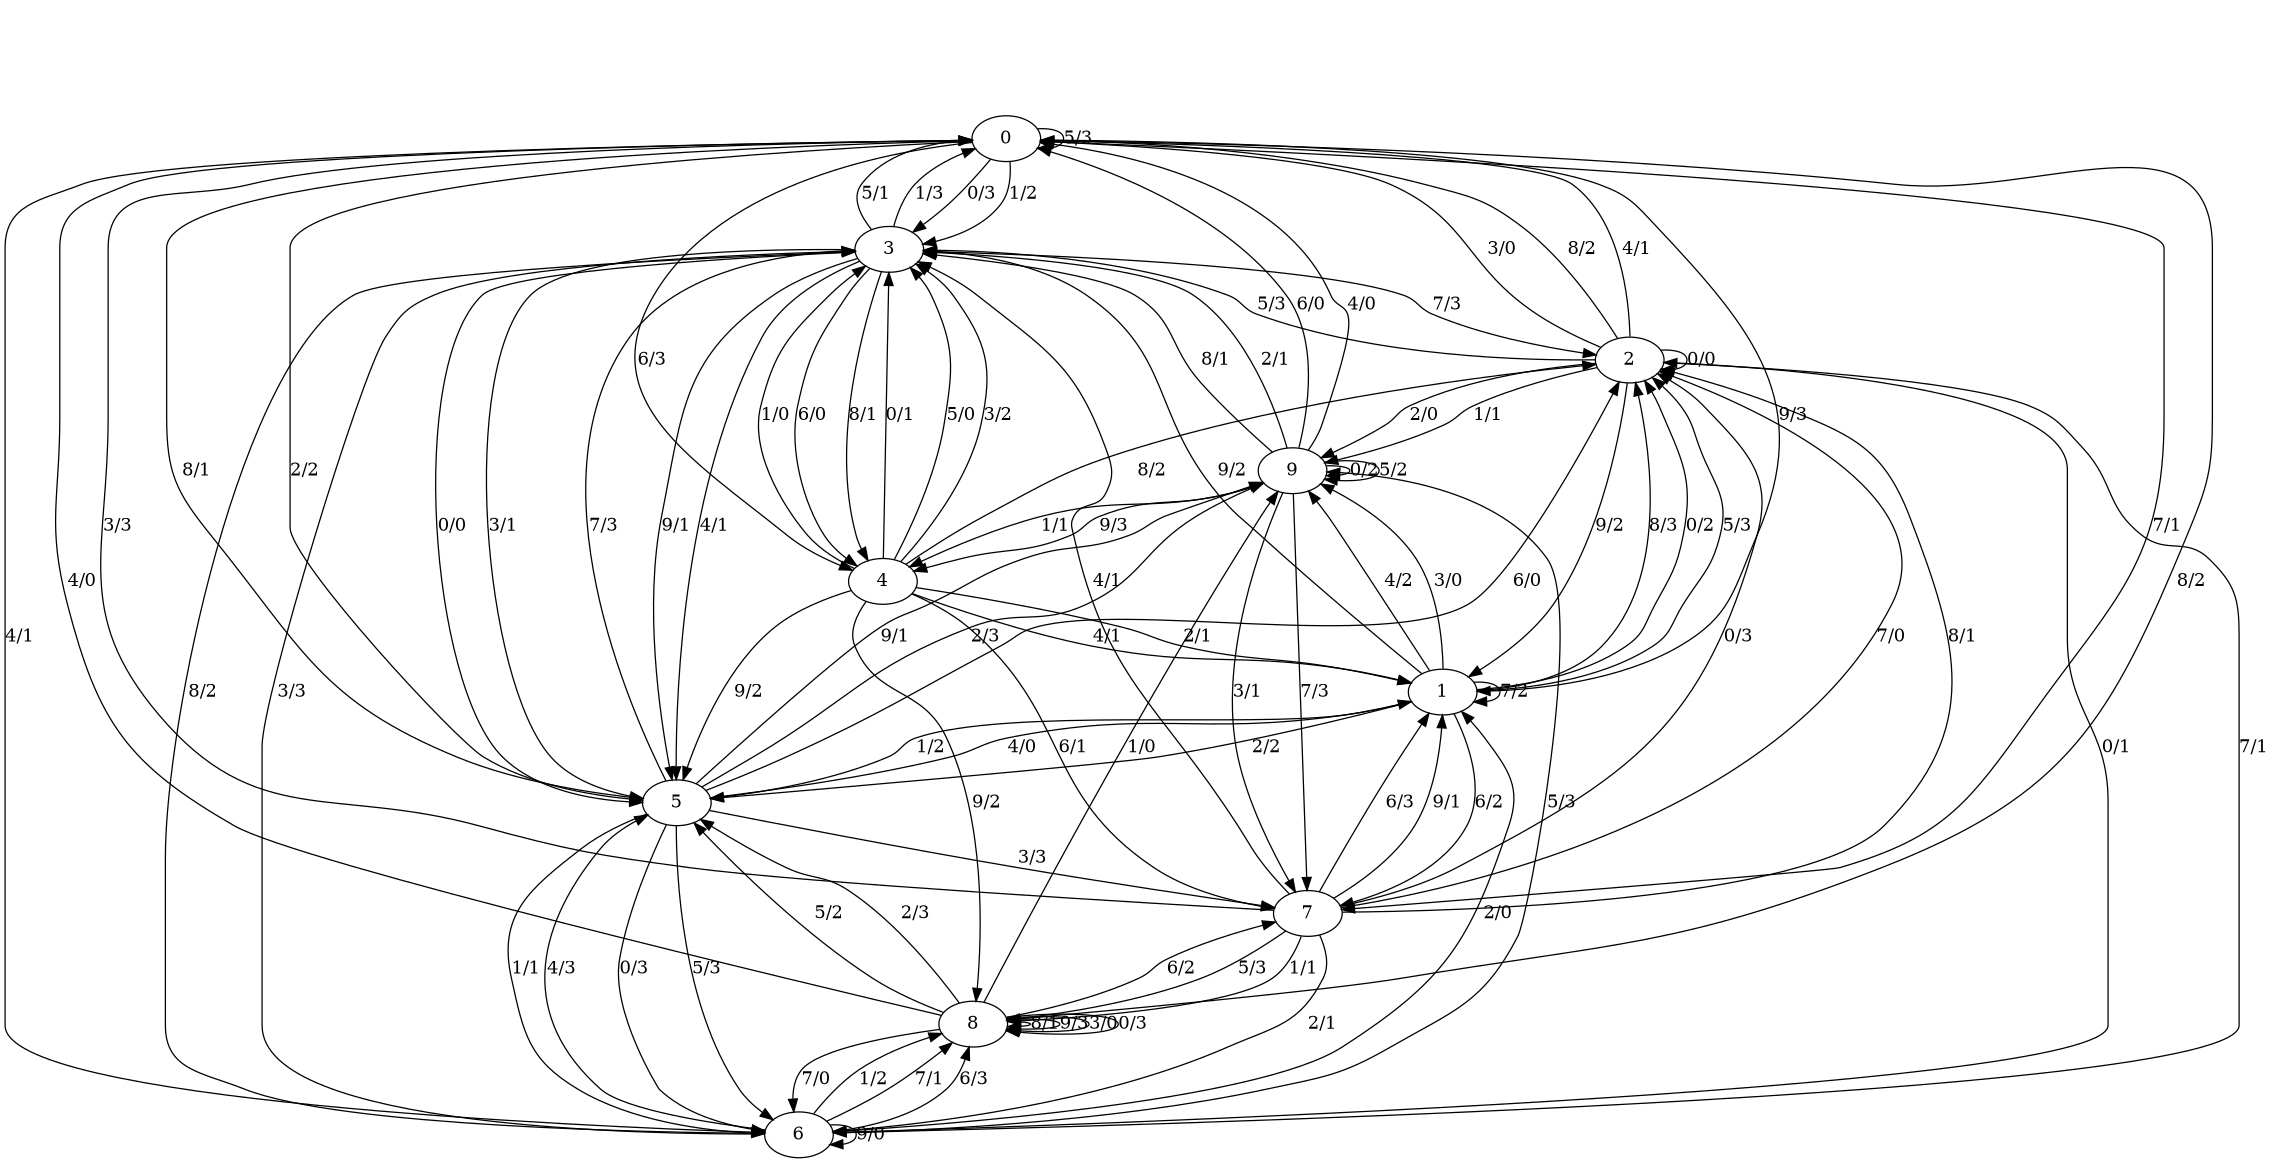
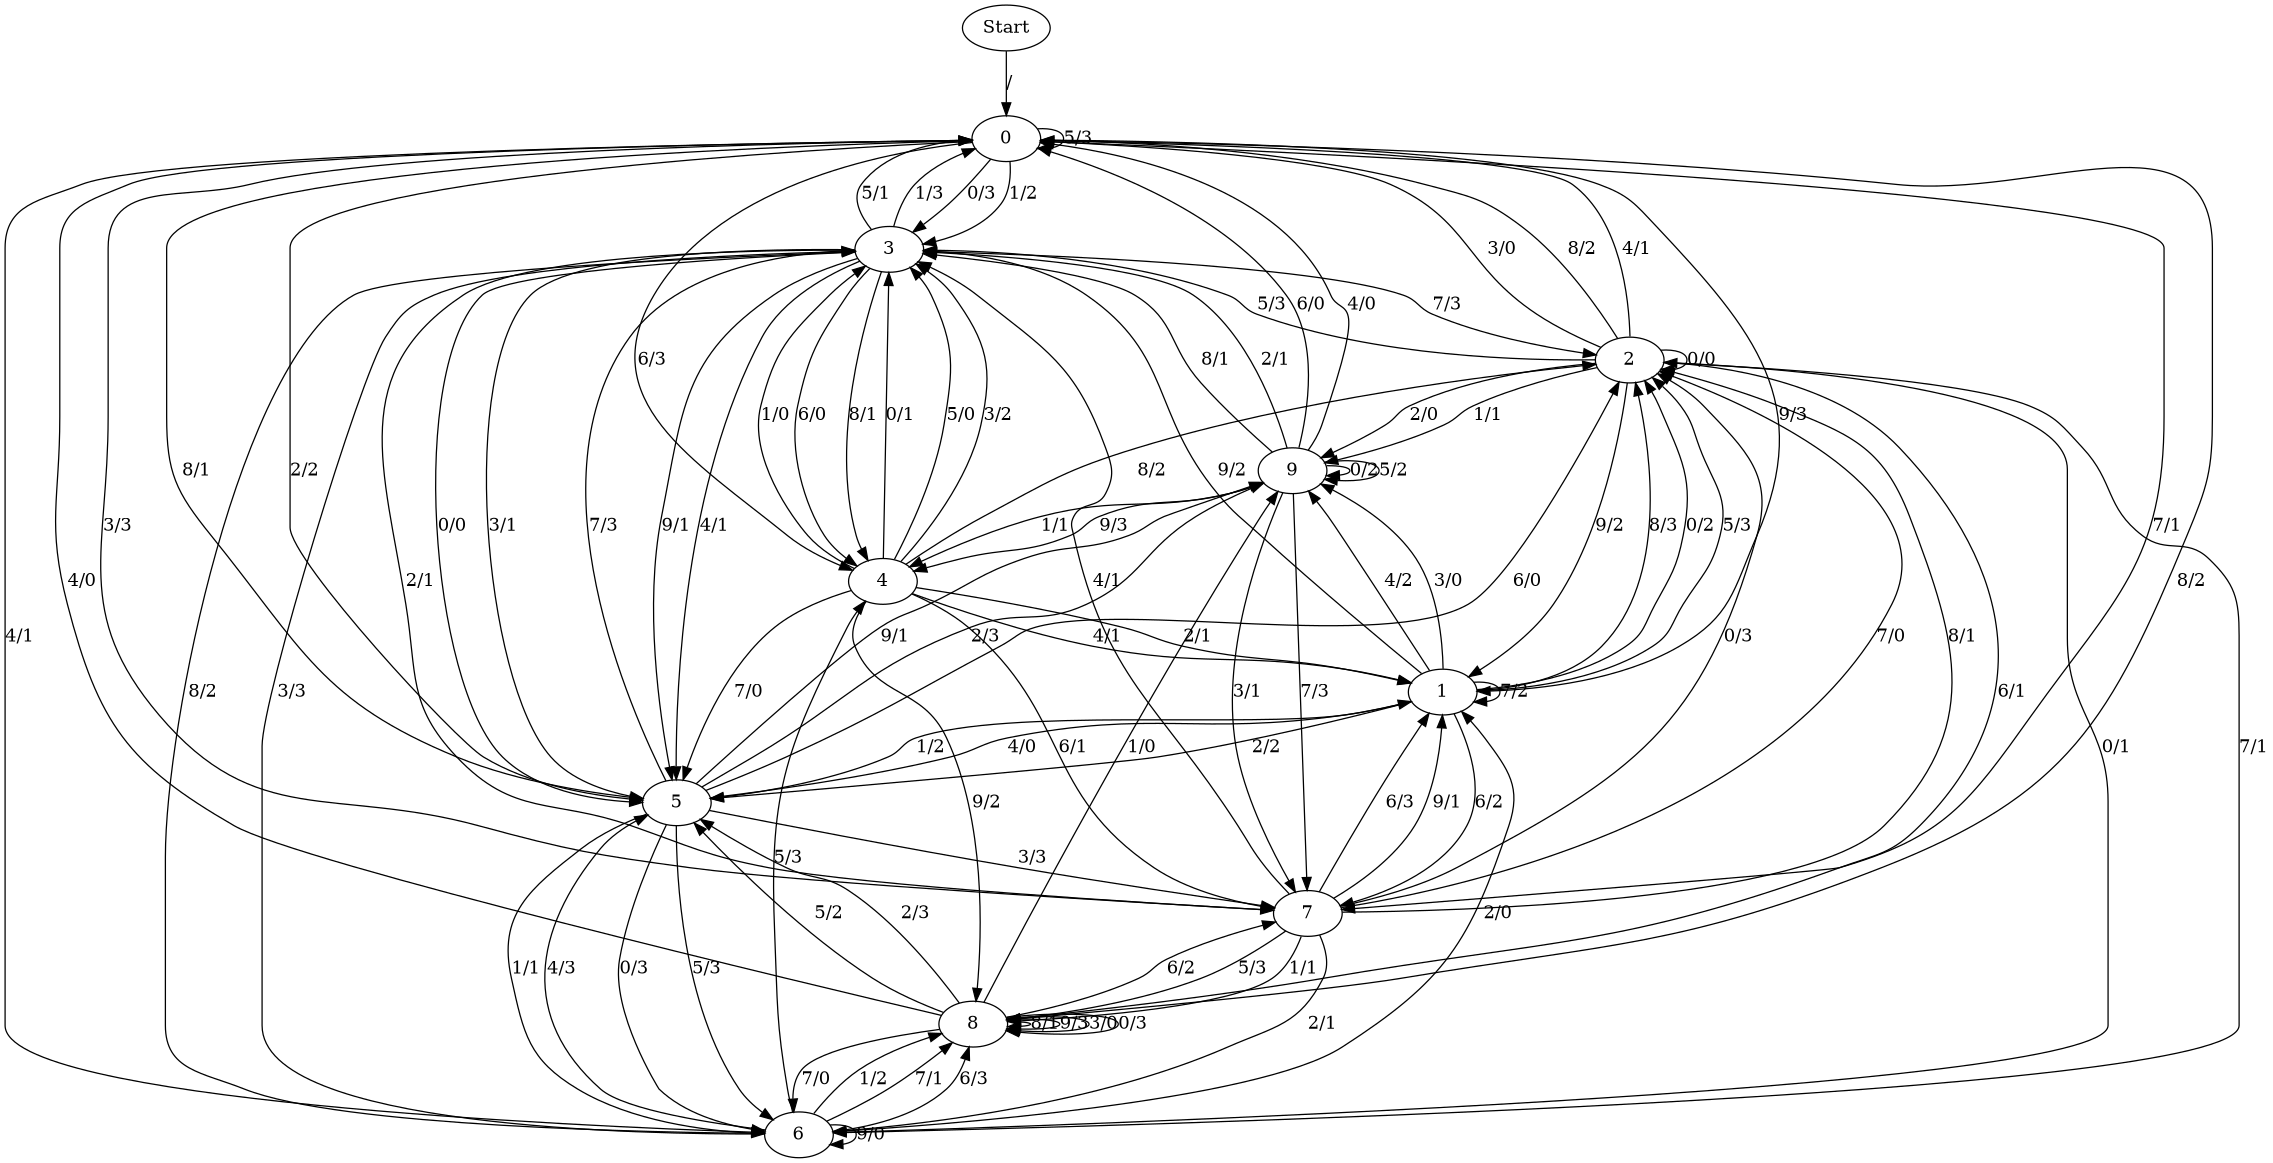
none -> (1006, 28)
(749, 692) -> (749, 692)
none -> (434, 728)
none -> (1773, 890)
(1482, 988) -> (775, 841)
